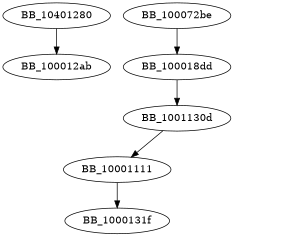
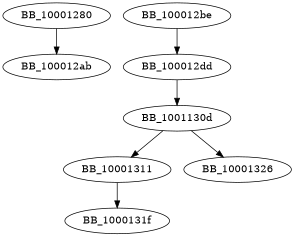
(57, 16) -> (57, 16)
(177, 16) -> (177, 16)
(177, 67) -> (177, 67)
(117, 170) -> (117, 170)
none -> (238, 170)
